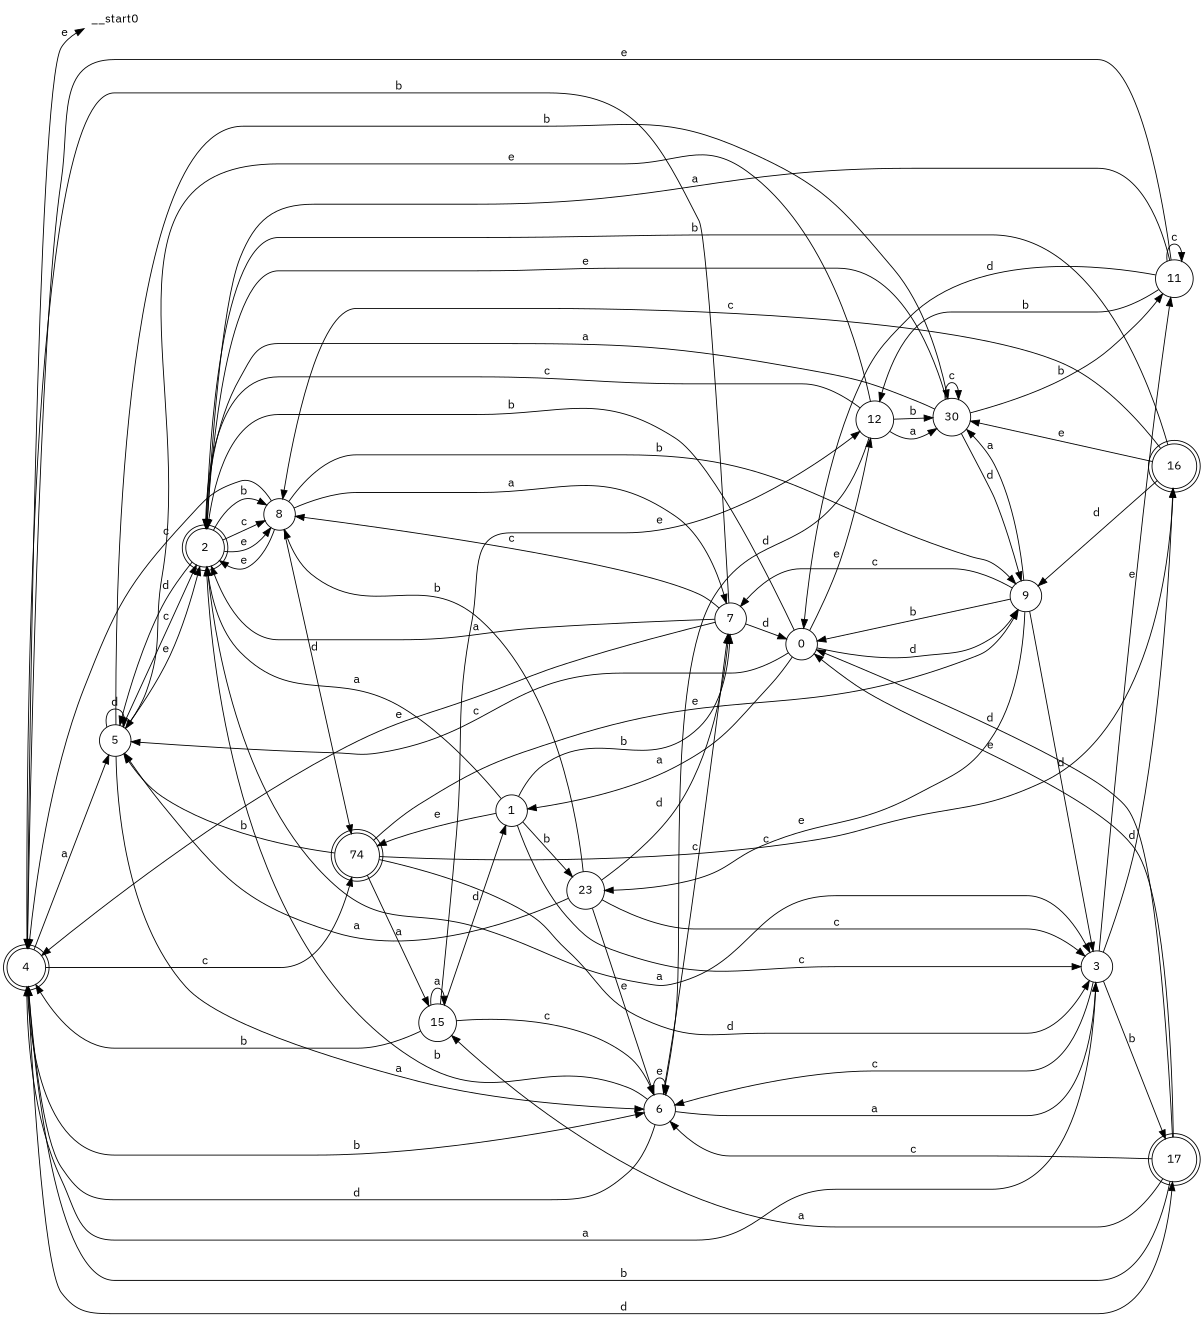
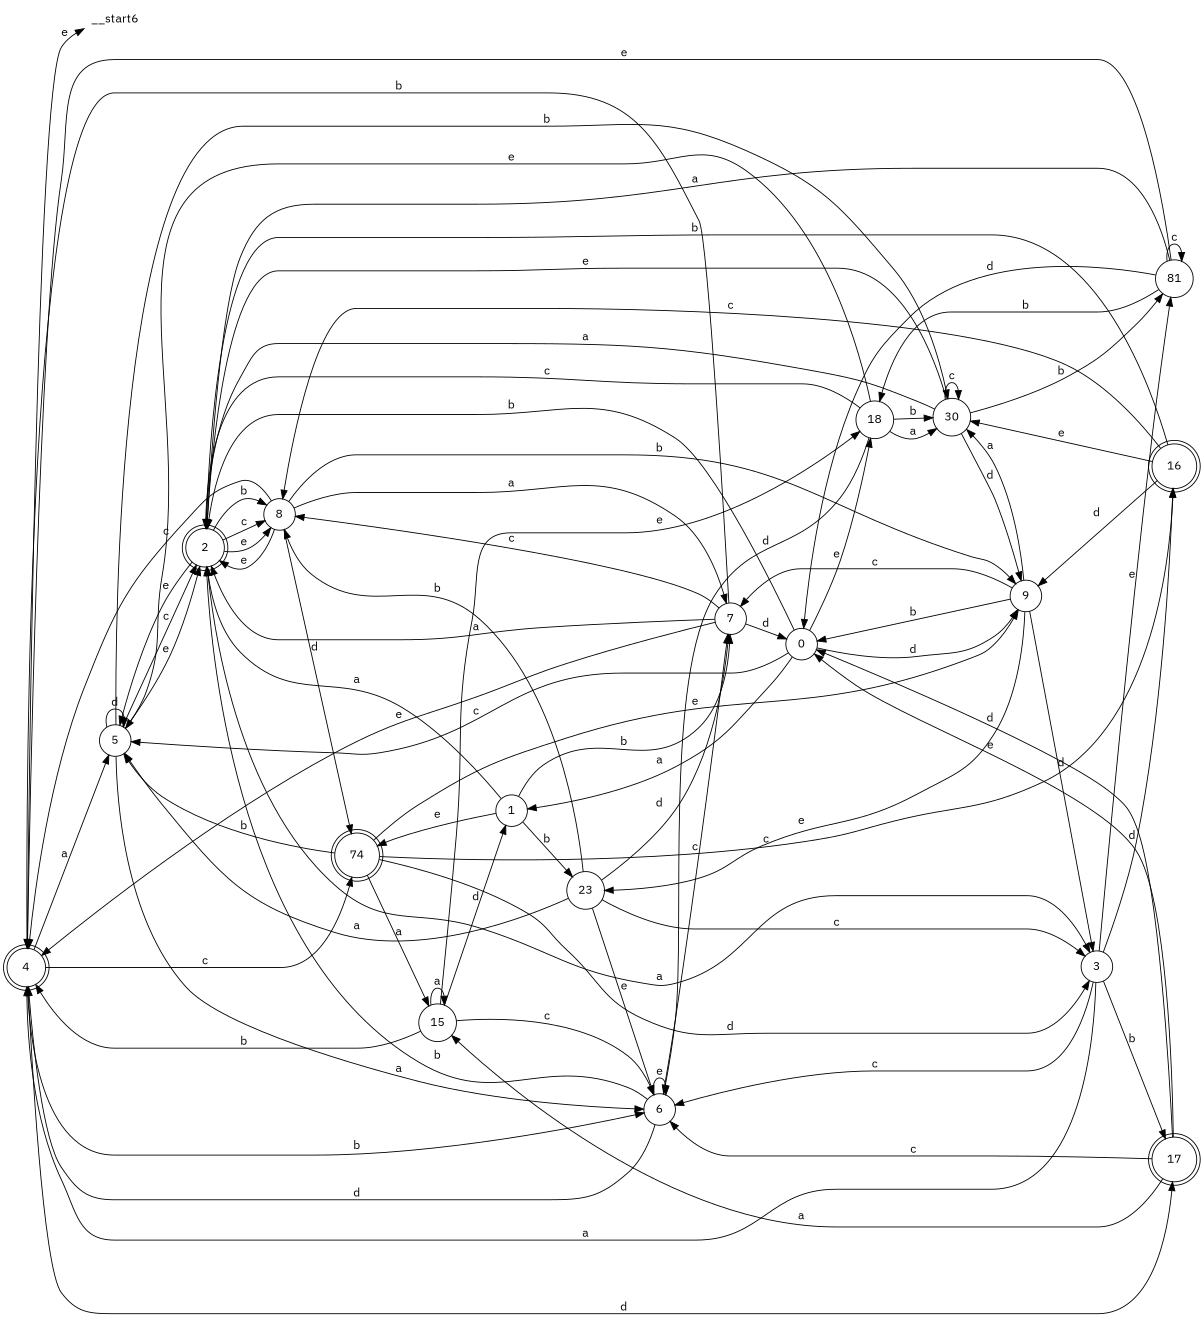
(115, 19) -> (115, 19)
(1174, 279) -> (1174, 279)
(875, 420) -> (875, 420)
(166, 586) -> (166, 586)
(760, 970) -> none
(928, 1116) -> none
(518, 1280) -> none
